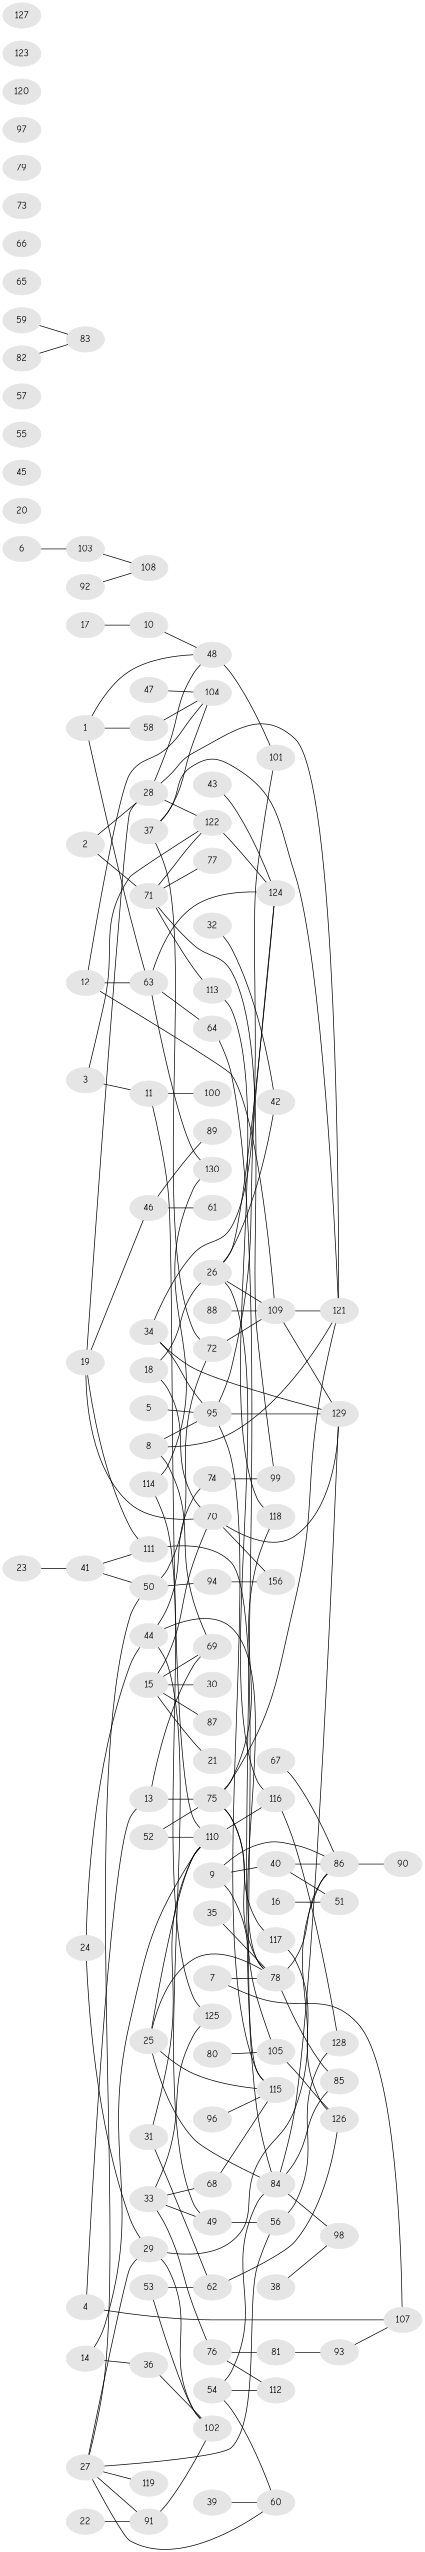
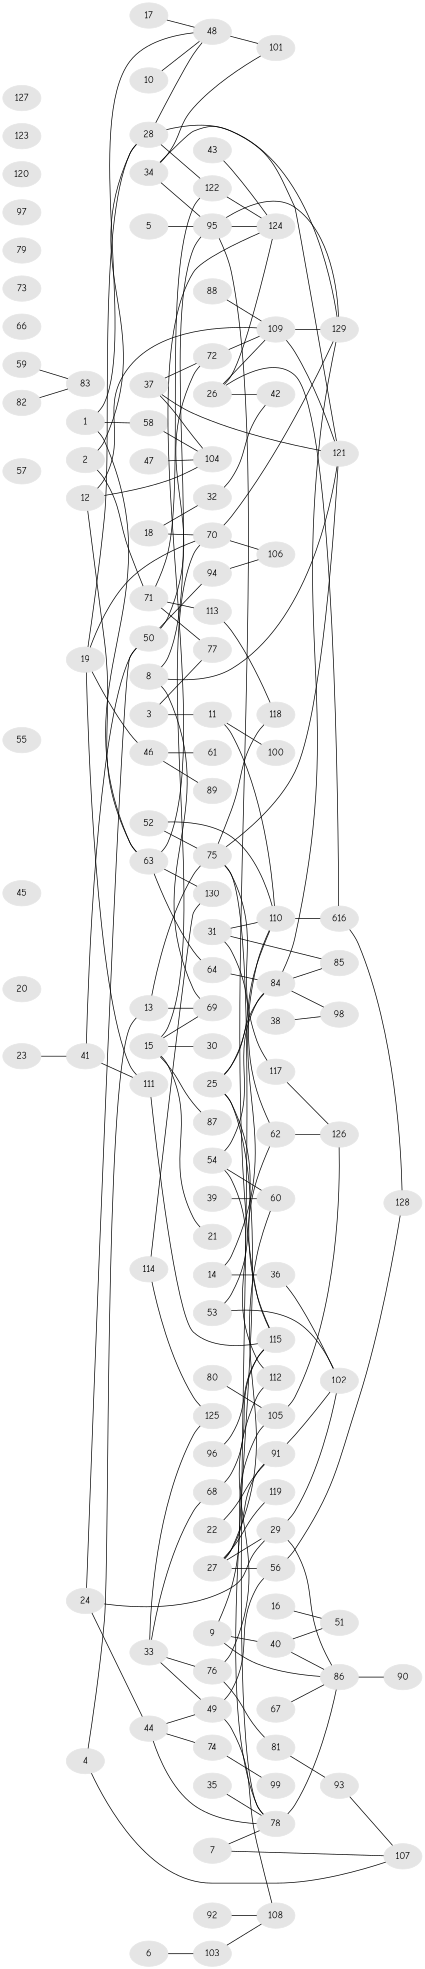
(22, 282) -> none
(117, 625) -> (181, 24)
(110, 930) -> (173, 690)
(256, 1213) -> none
(183, 1313) -> (177, 517)
(276, 1582) -> (276, 555)
(276, 1799) -> (339, 919)
none -> (250, 1800)
(299, 2026) -> (276, 948)
(107, 2047) -> (105, 1117)
